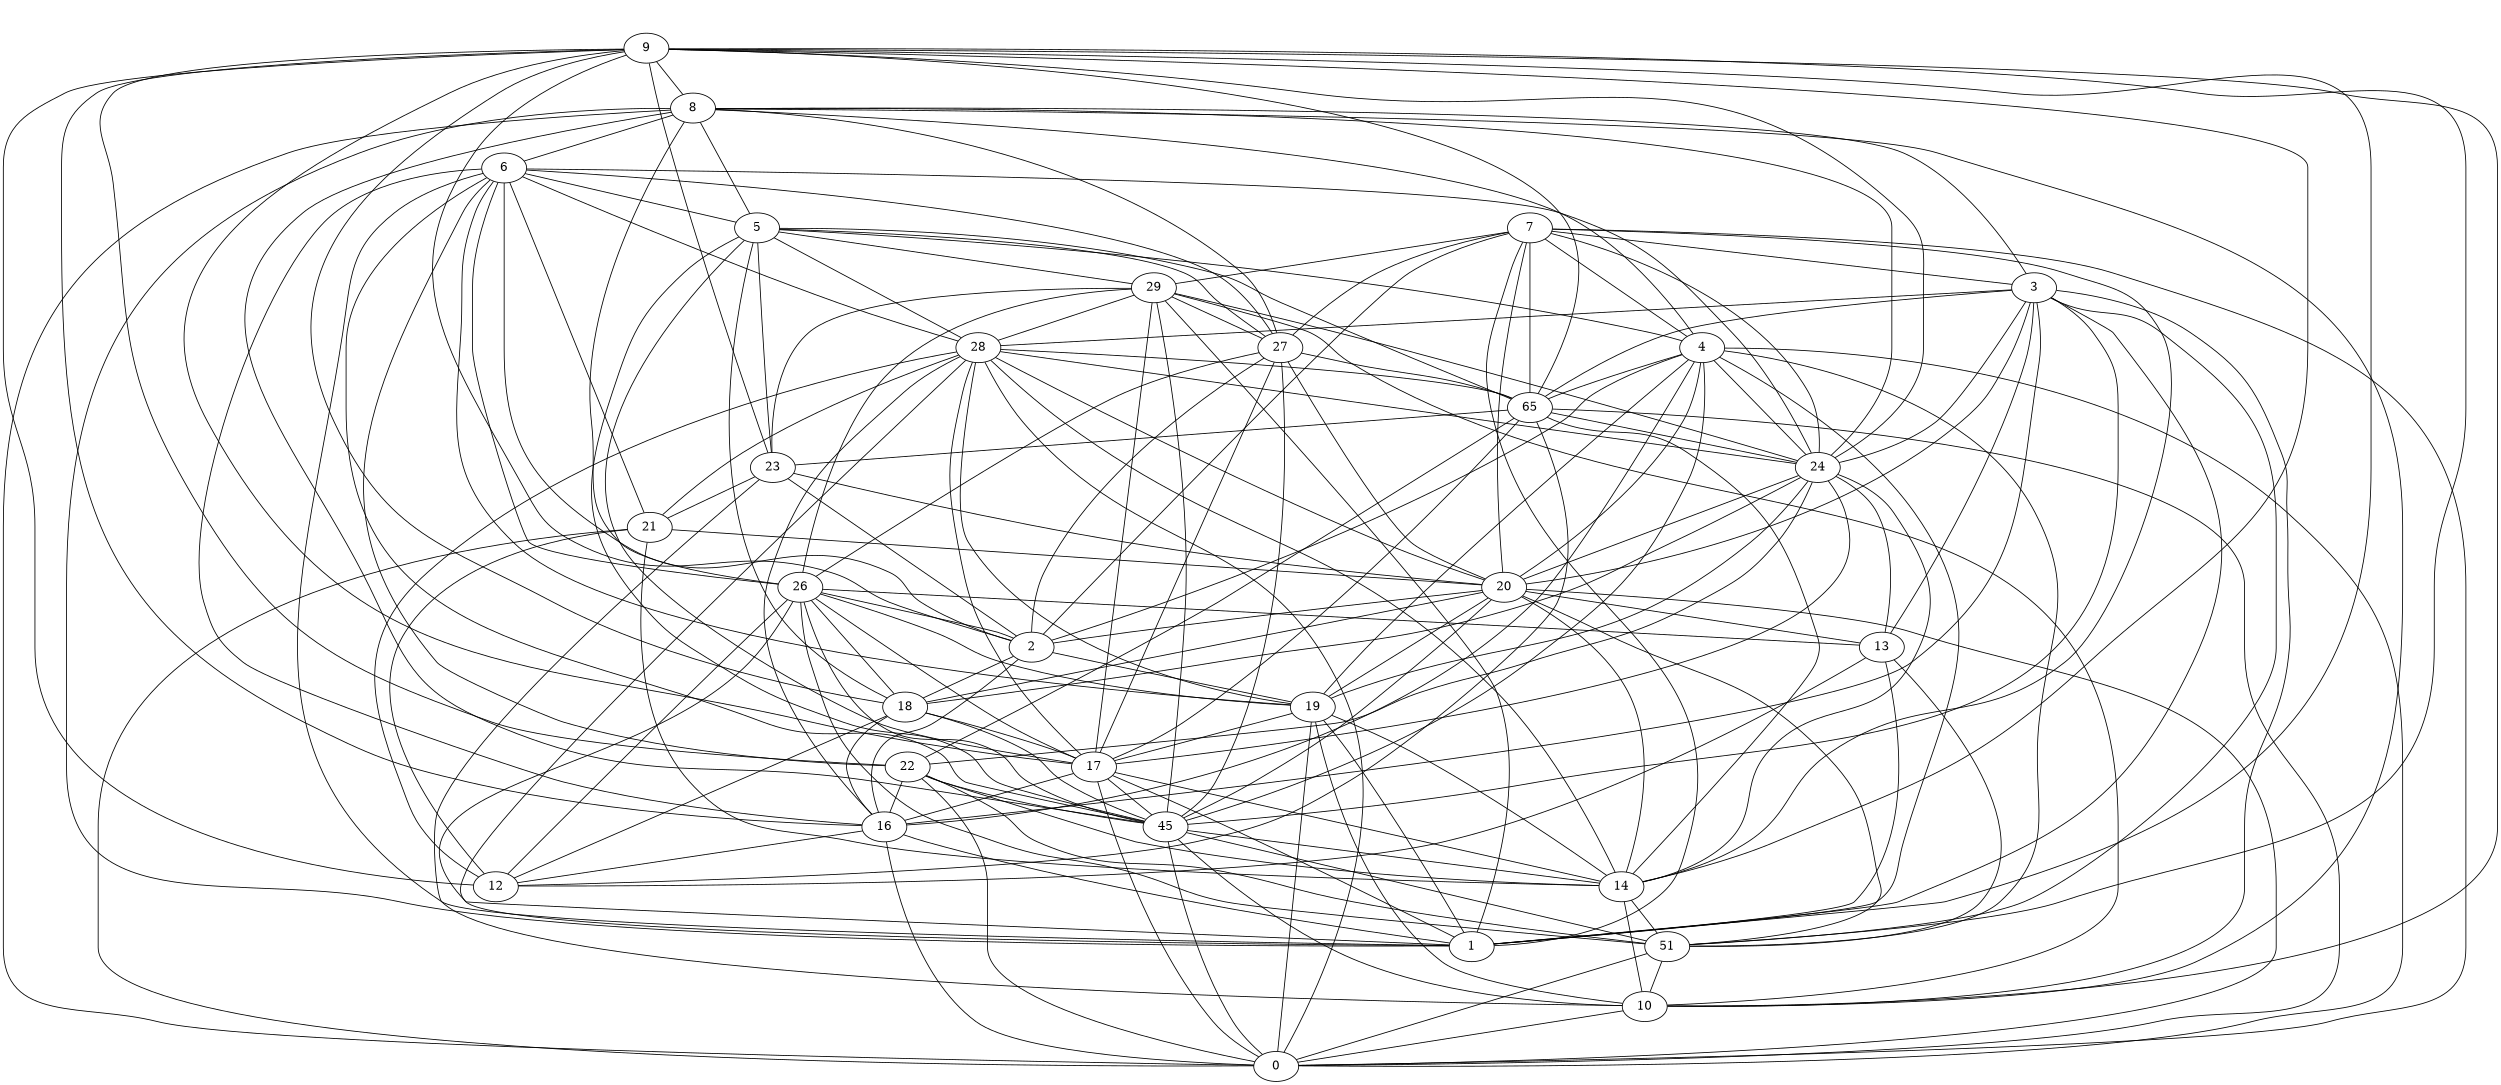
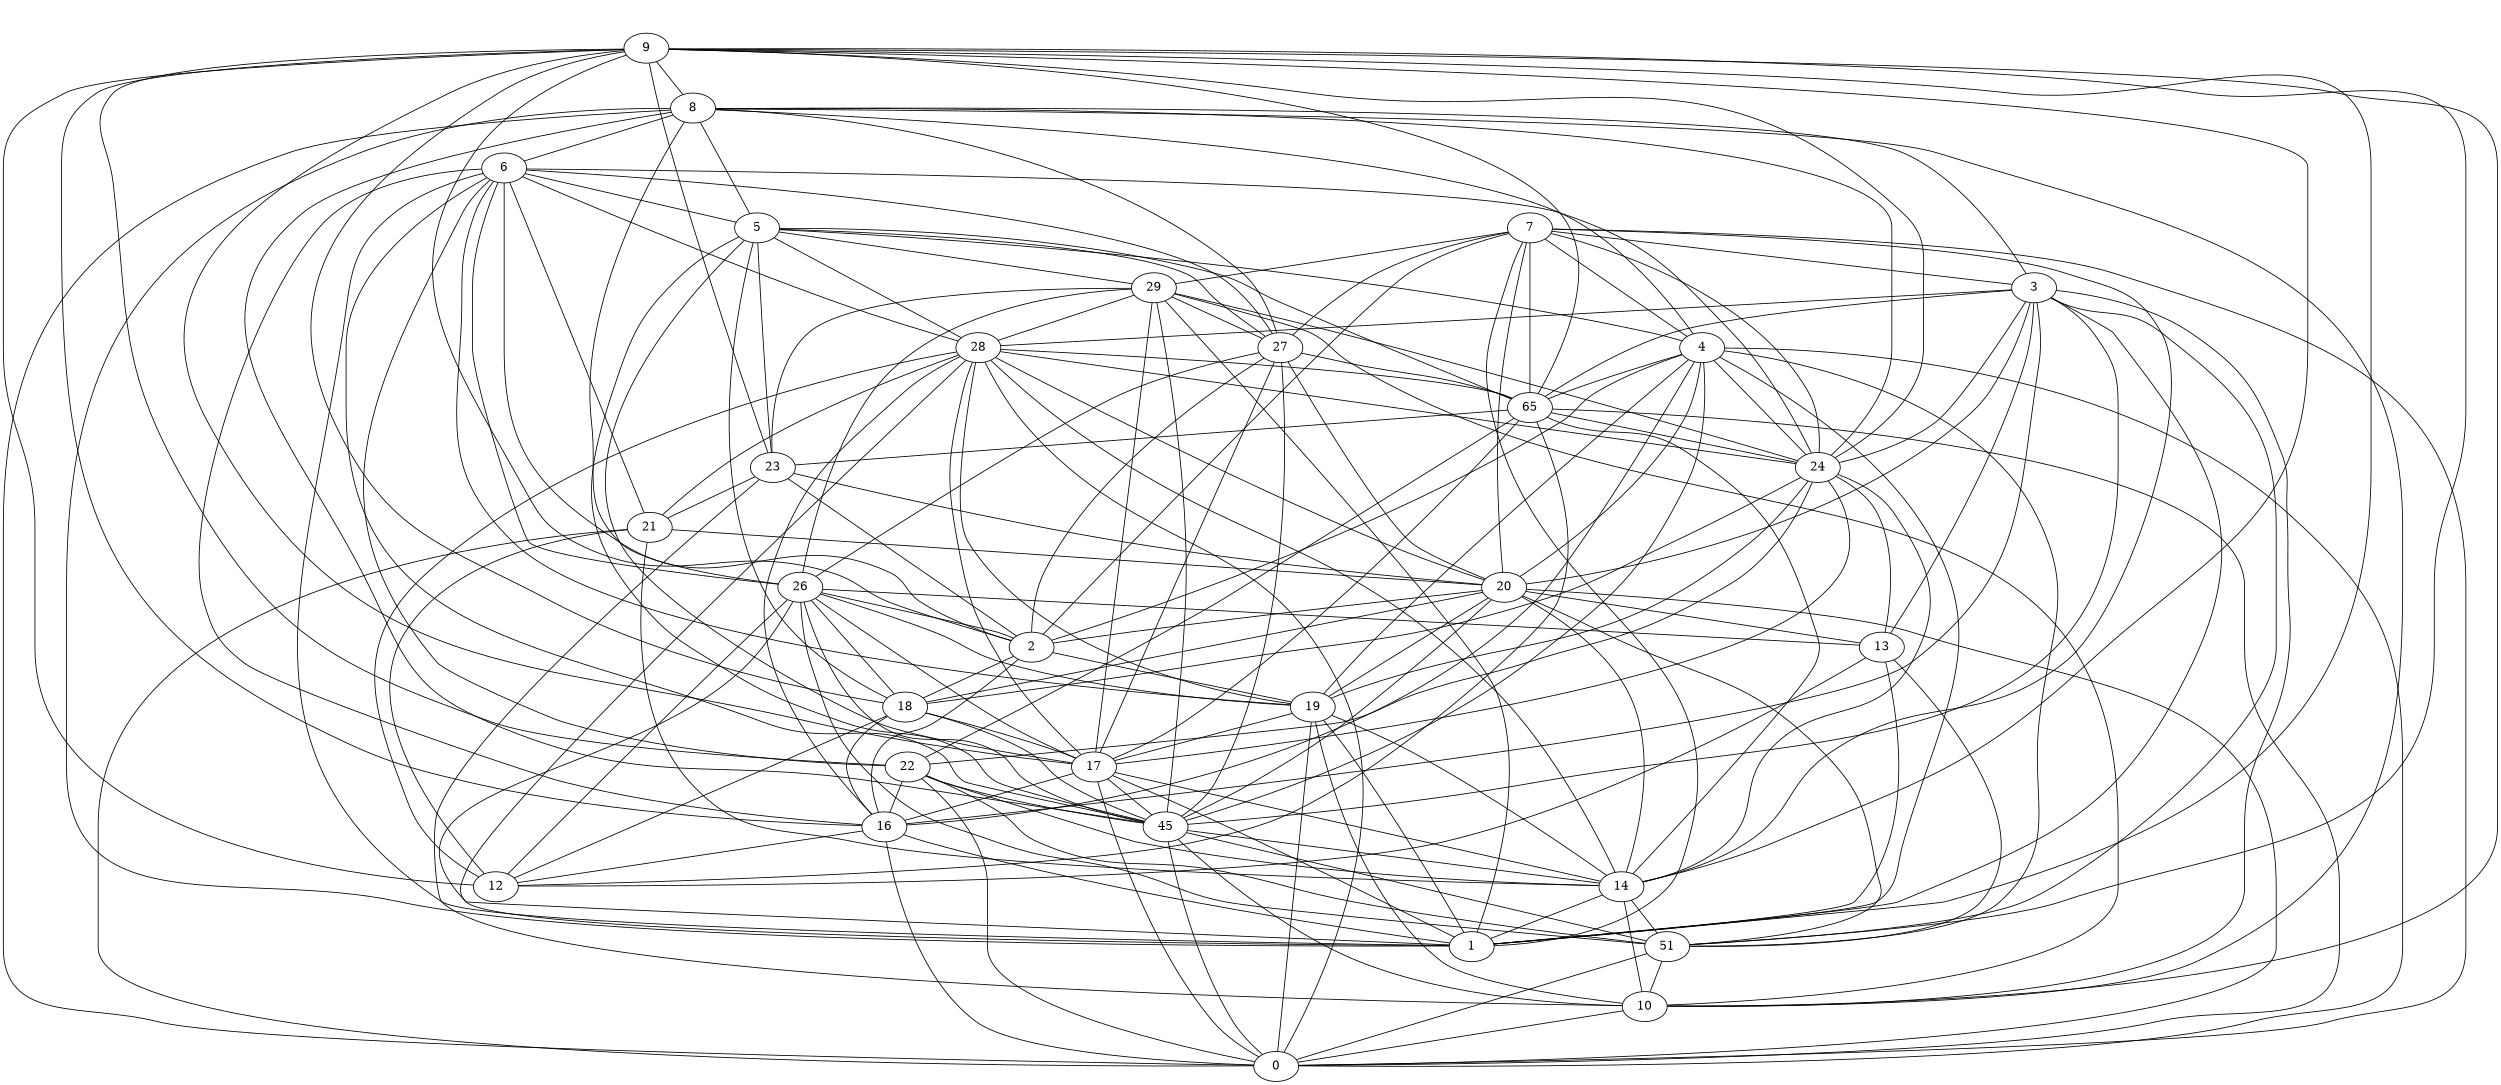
(1654, 530) -> none
none -> (1555, 913)
